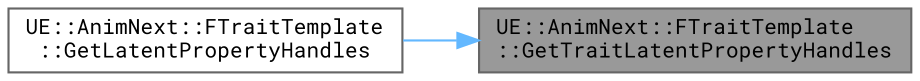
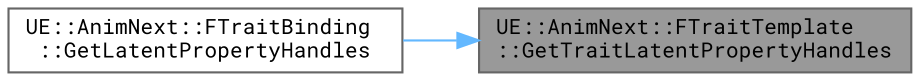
(205, 40) -> (205, 40)
